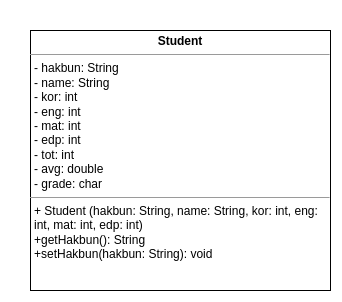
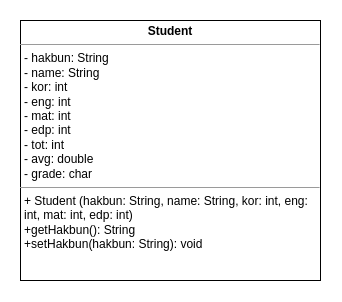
(181, 161) -> (171, 151)
